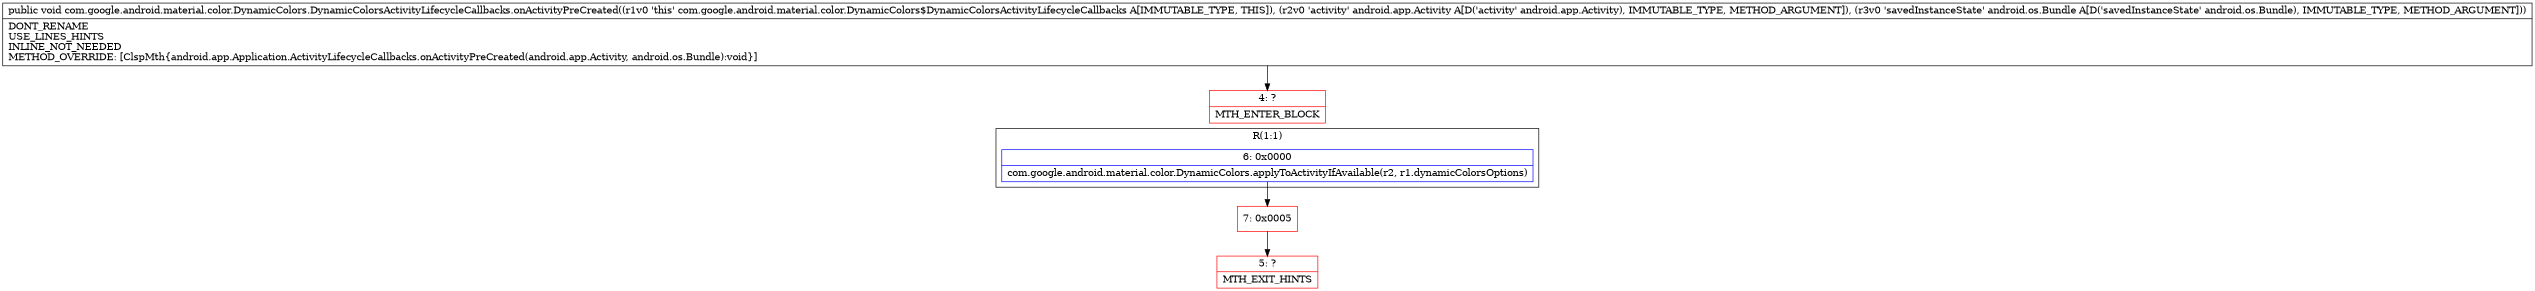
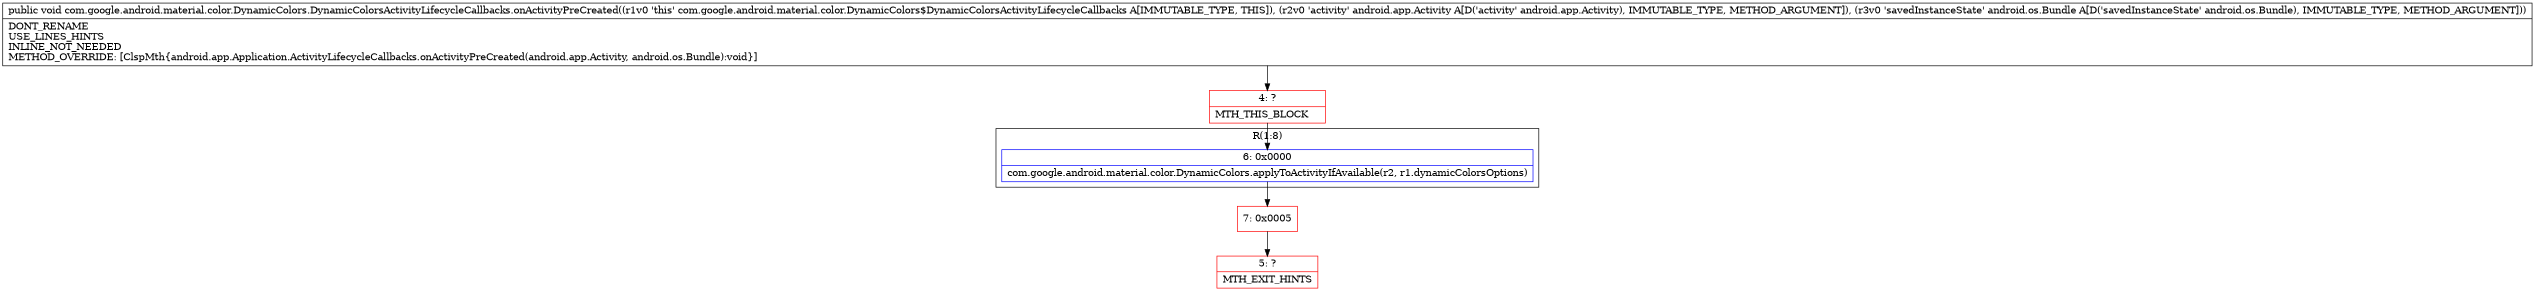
(1267, 115) -> (1262, 115)
none -> (1267, 133)
(1267, 136) -> (1267, 136)
